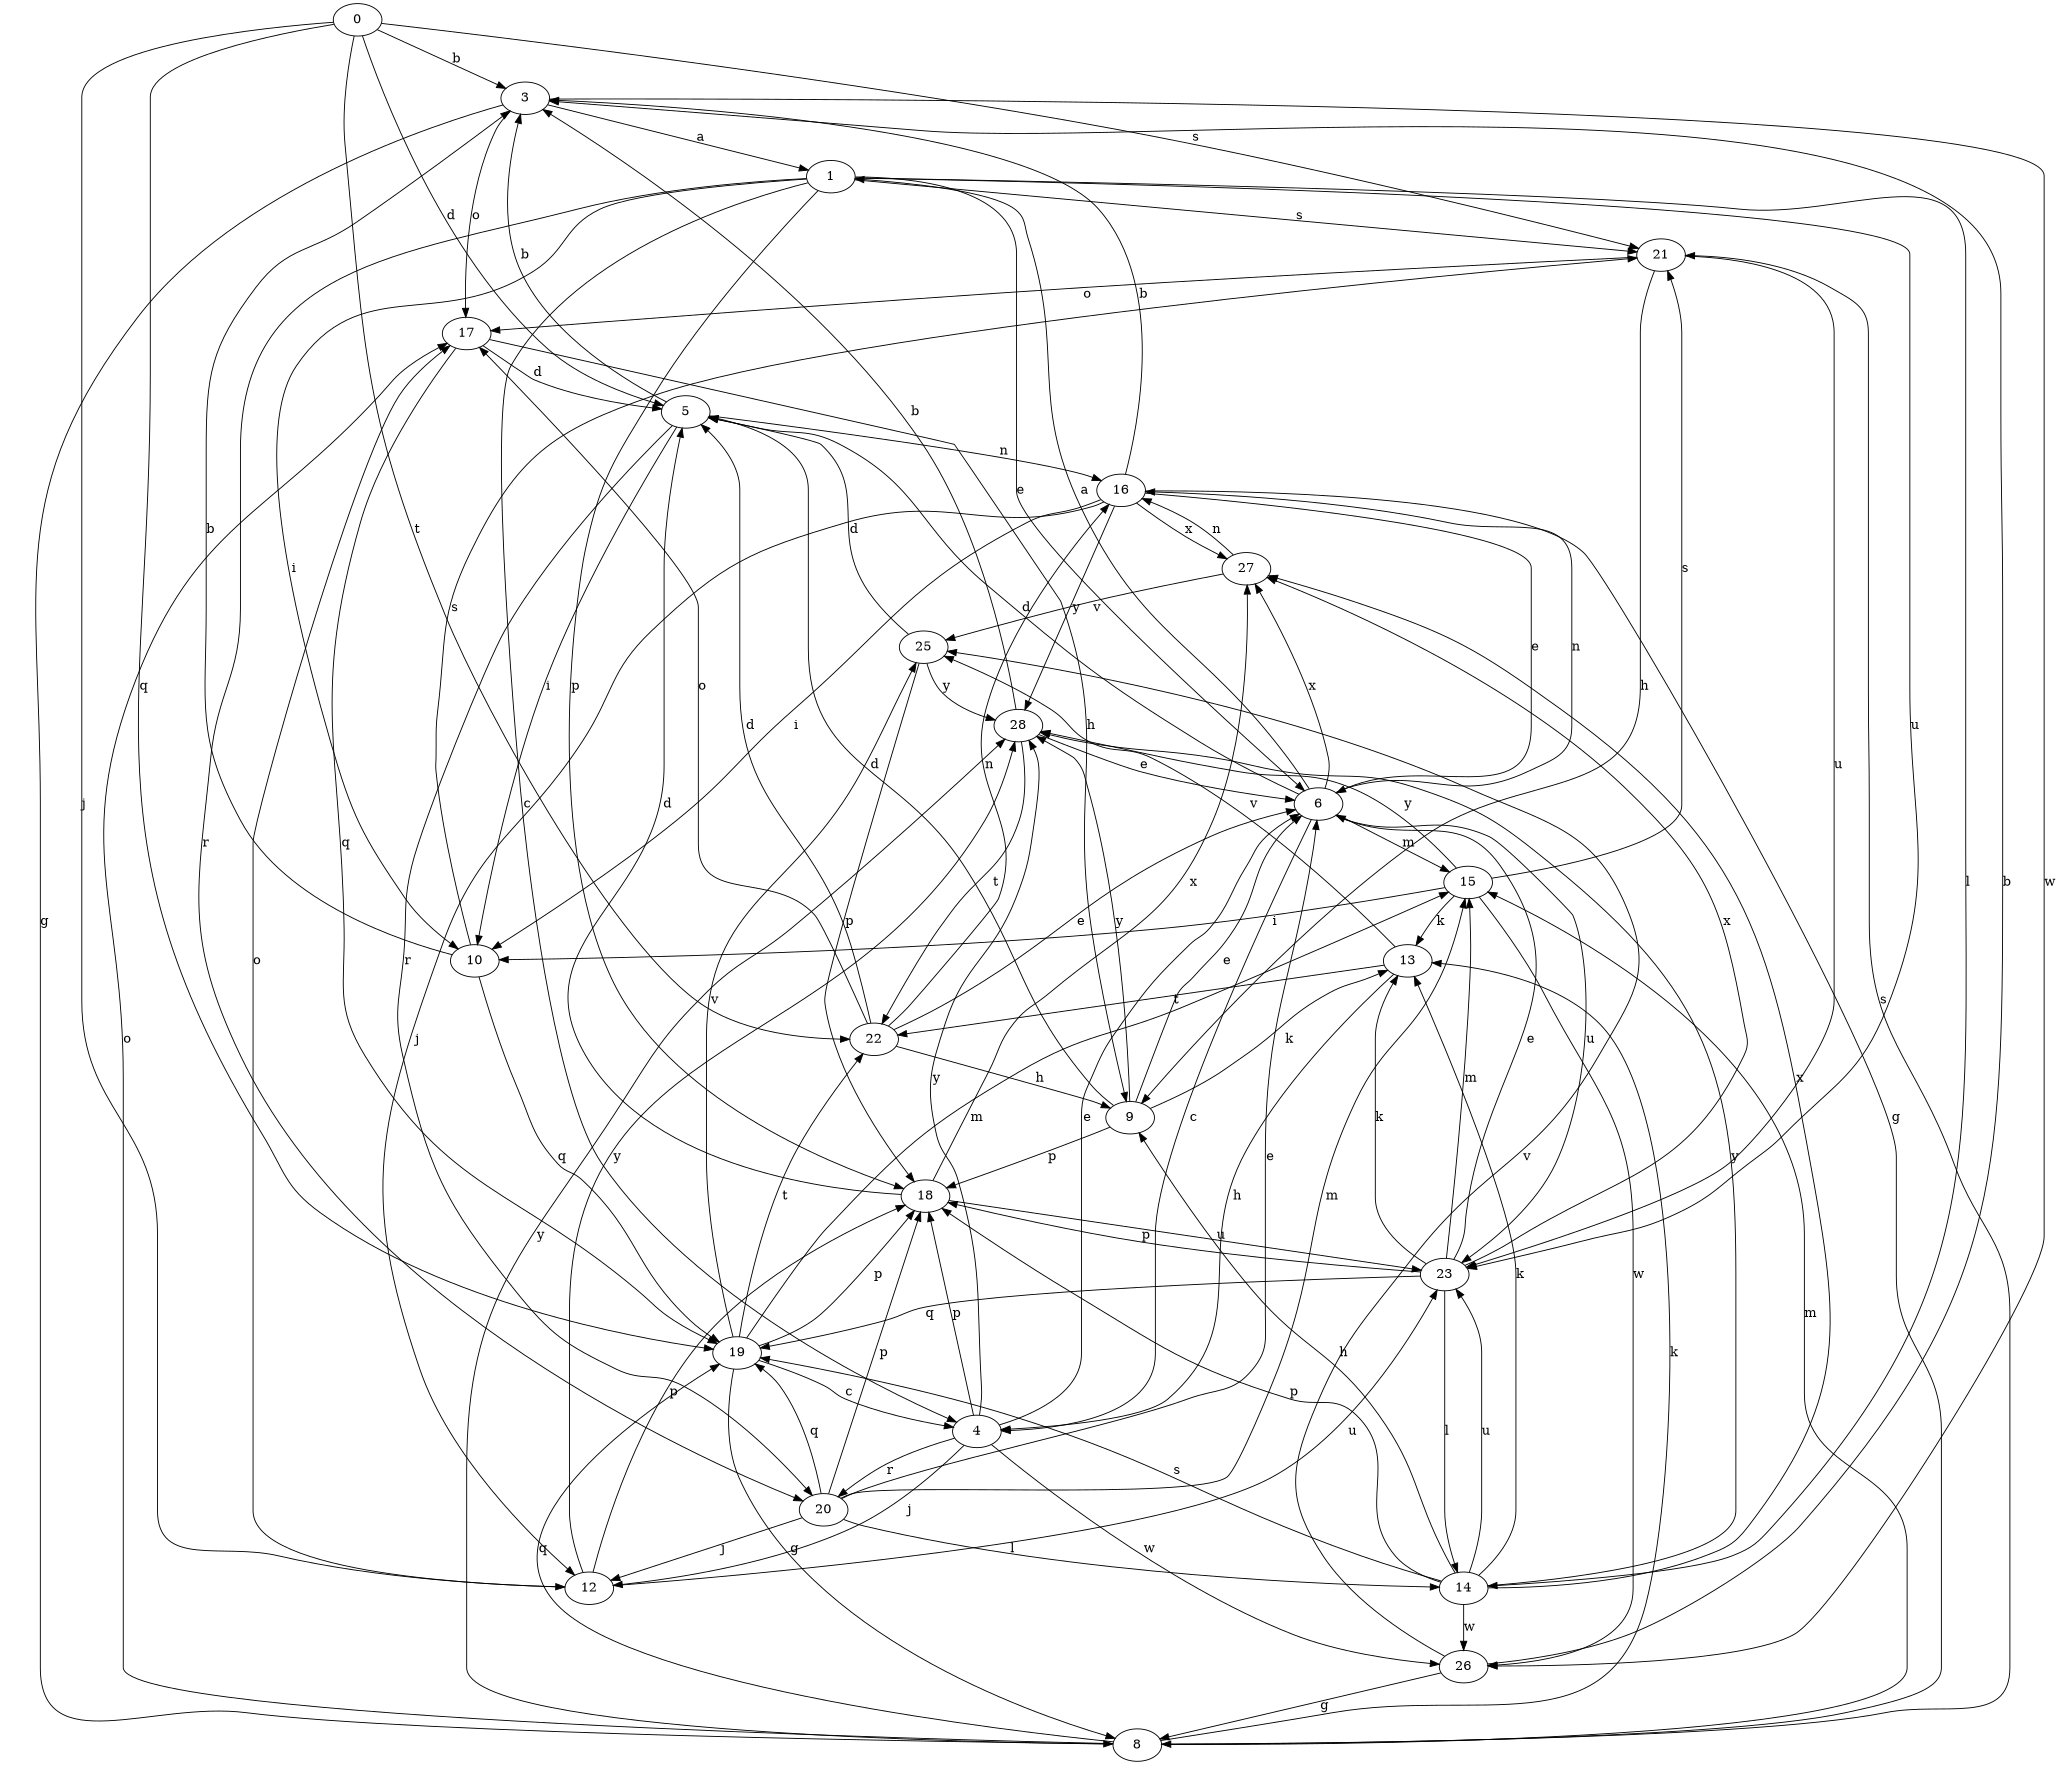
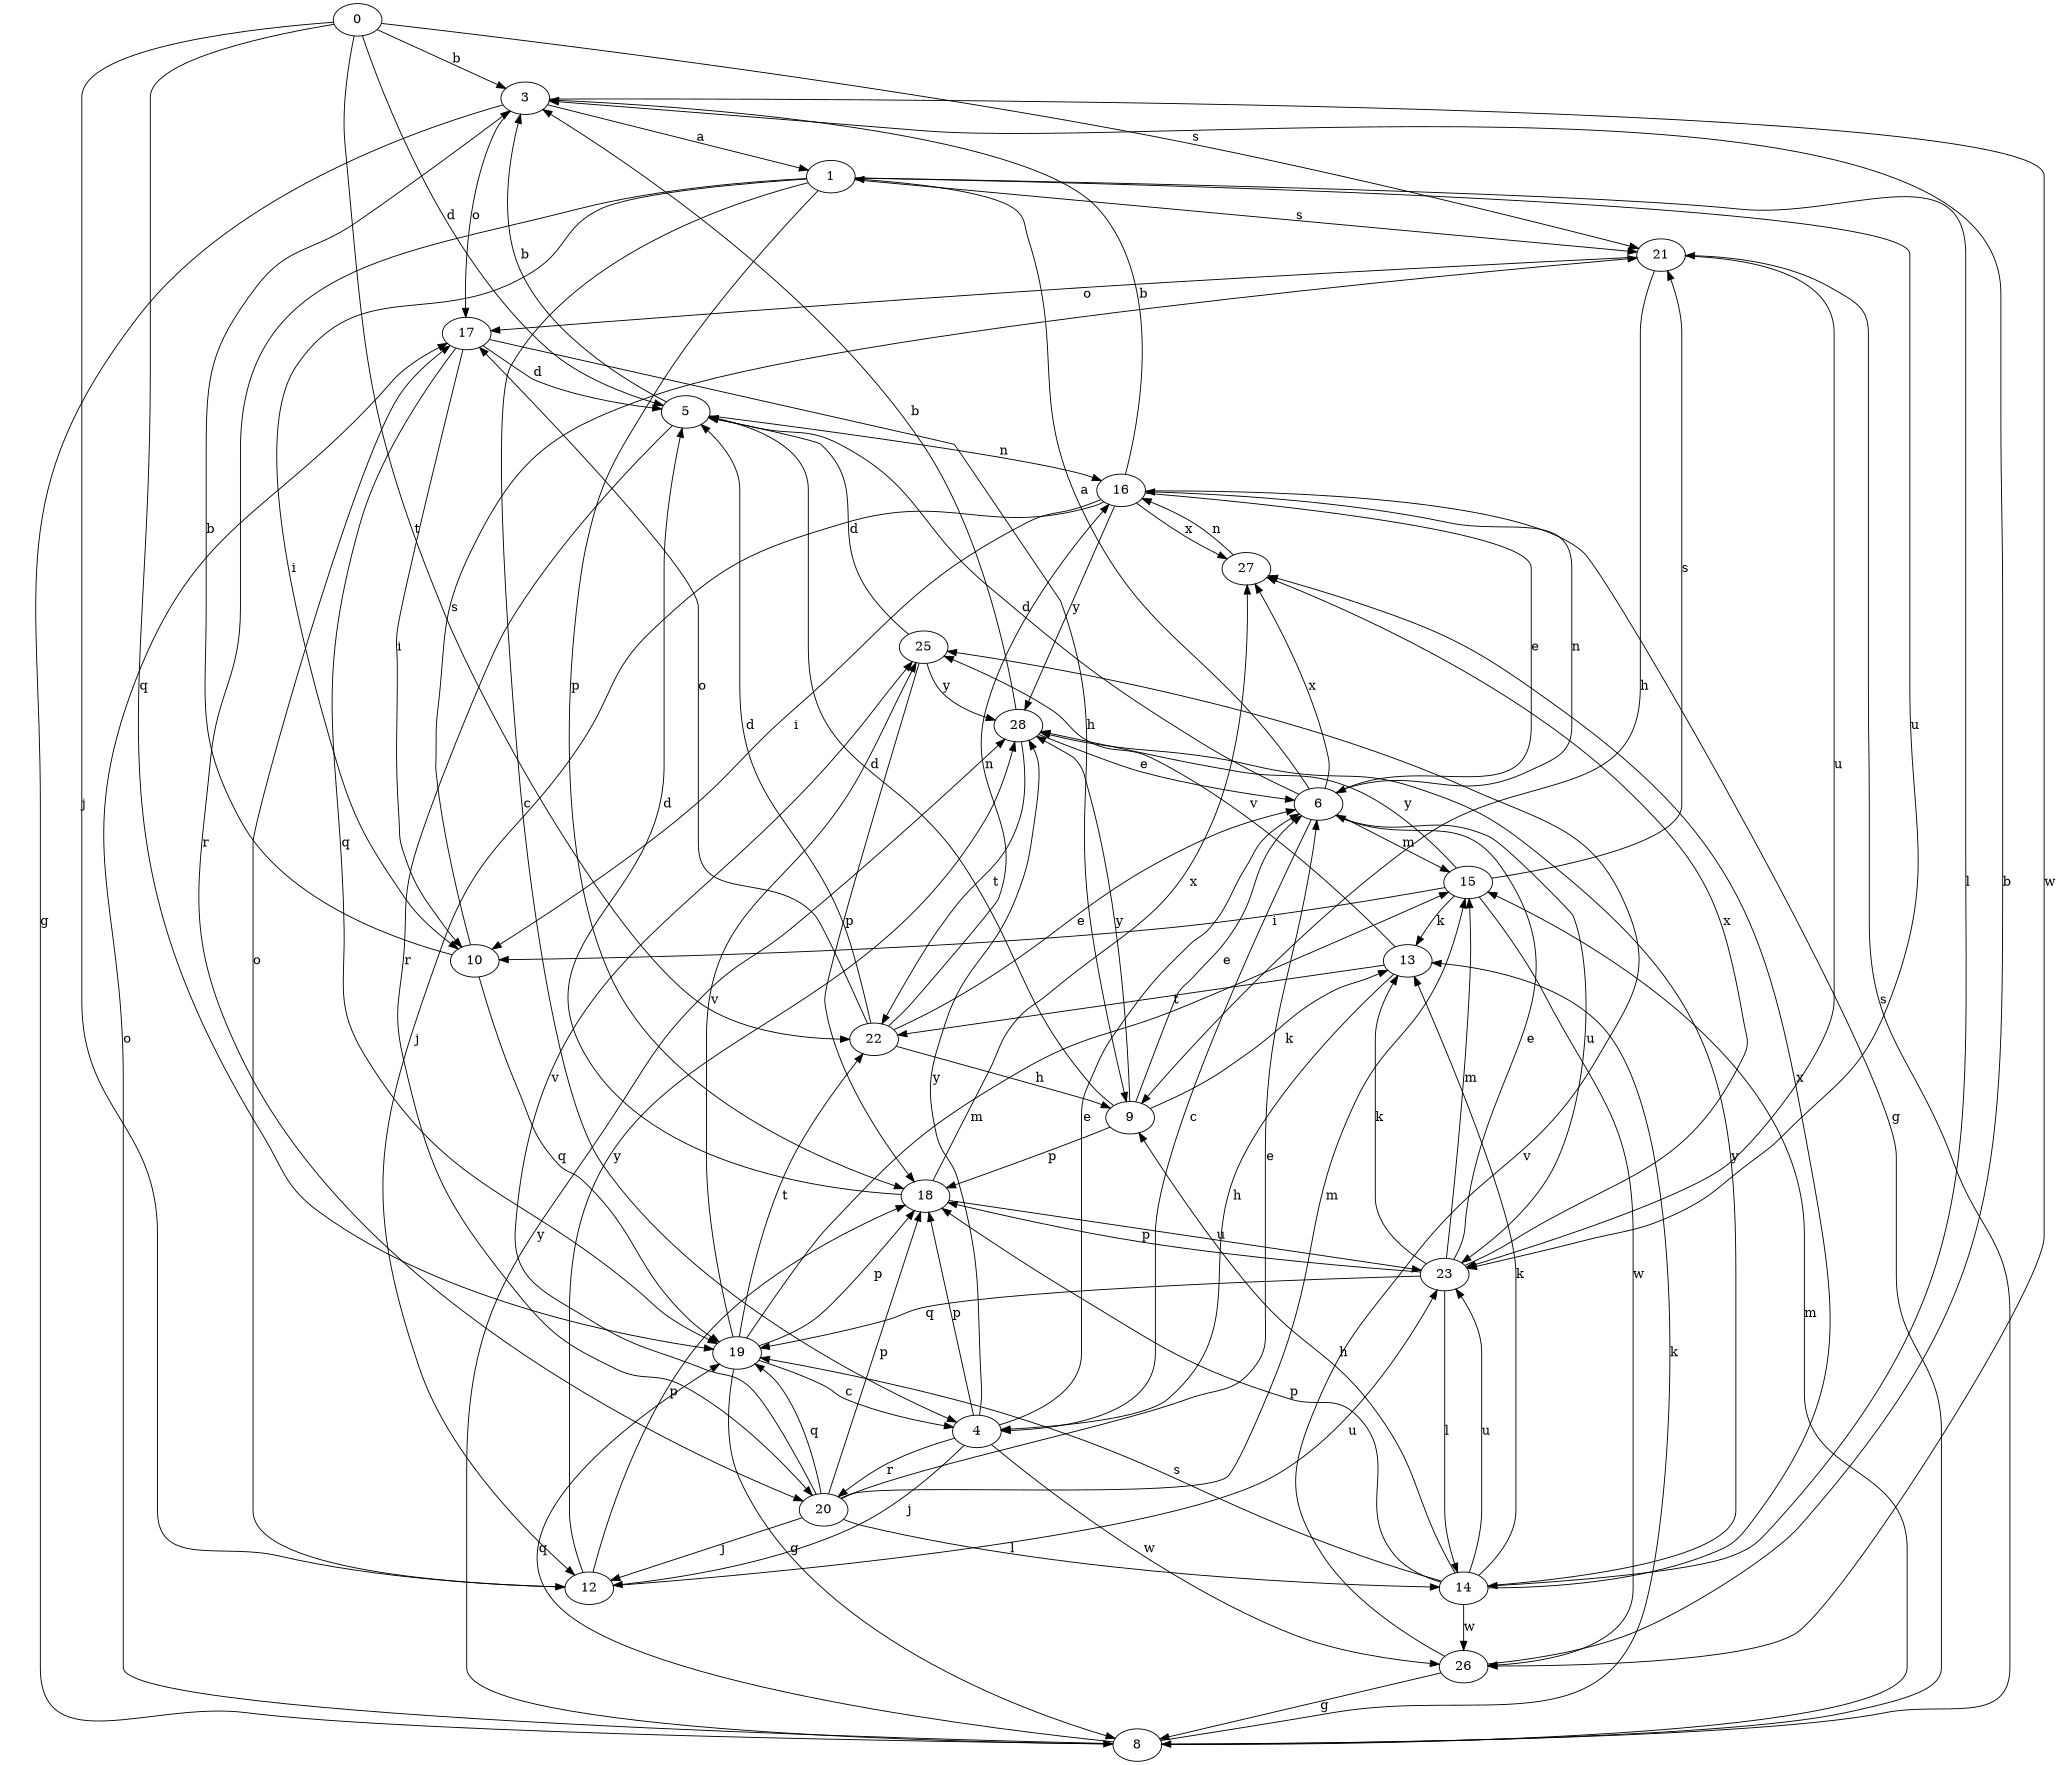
(1017, 479) -> none
(1088, 602) -> (544, 1095)
(550, 670) -> (397, 649)
